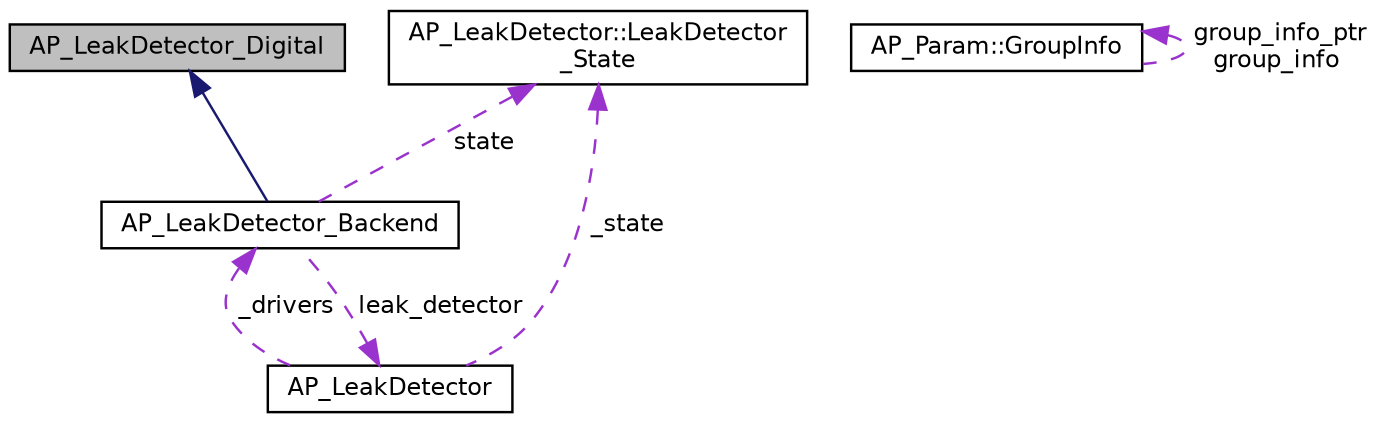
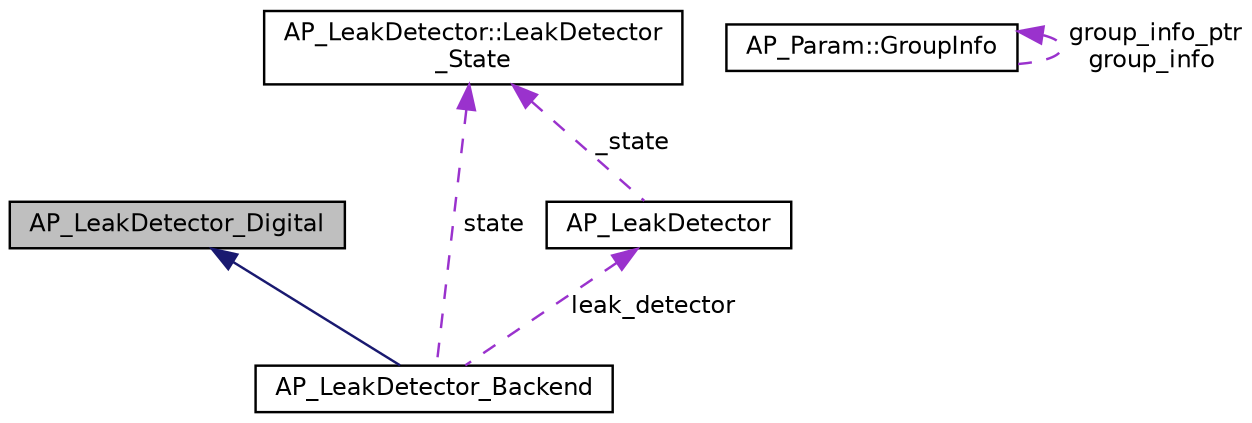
(237, 328) -> none
